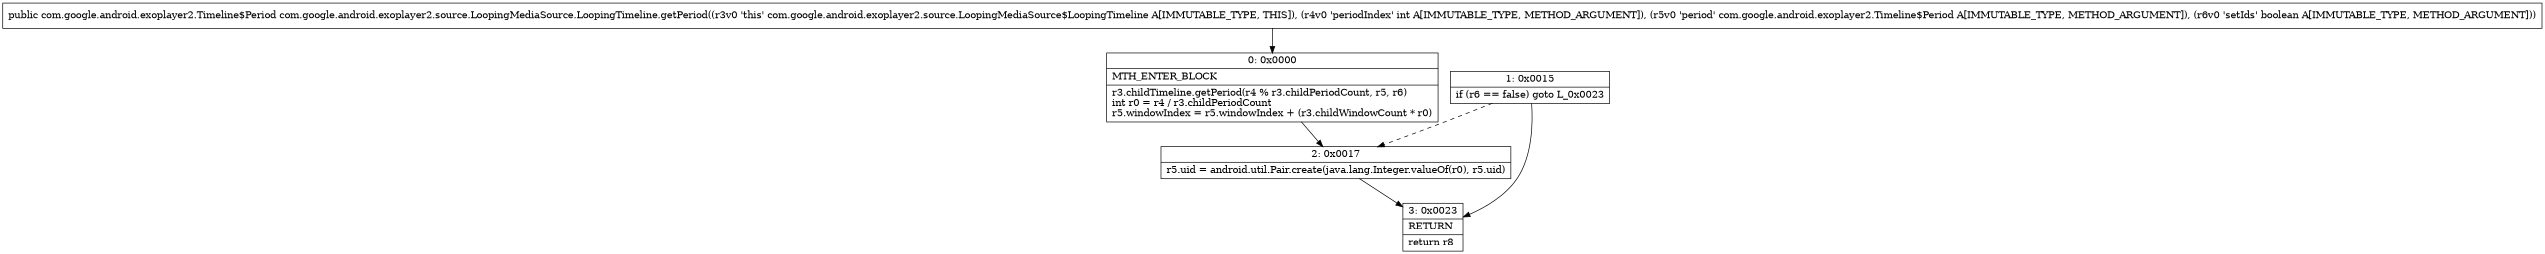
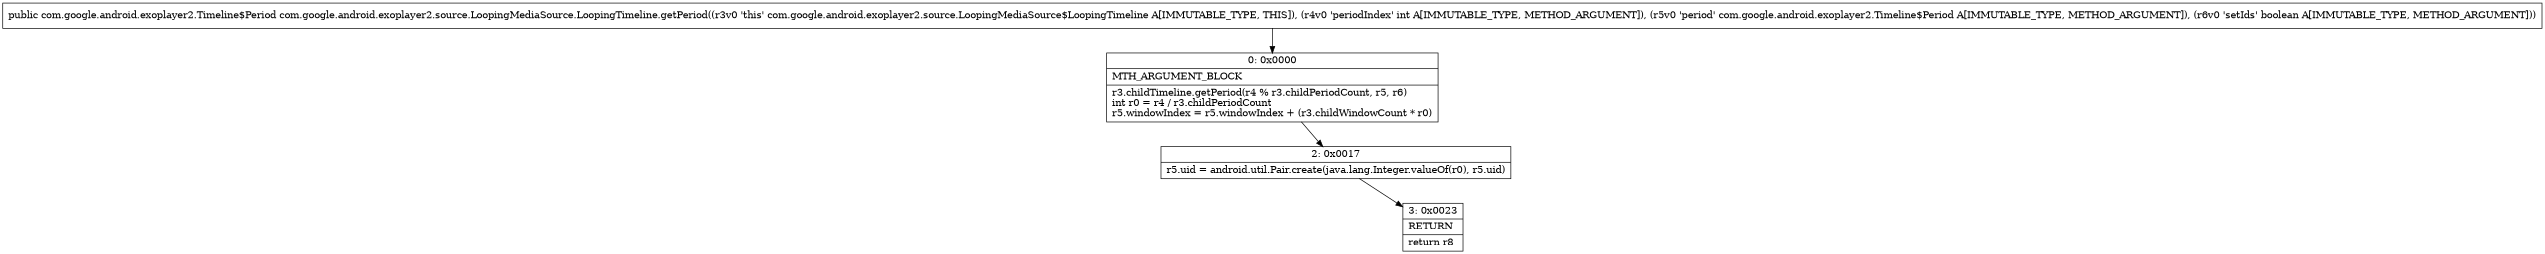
(1165, 77) -> (1177, 77)
(1530, 87) -> none
